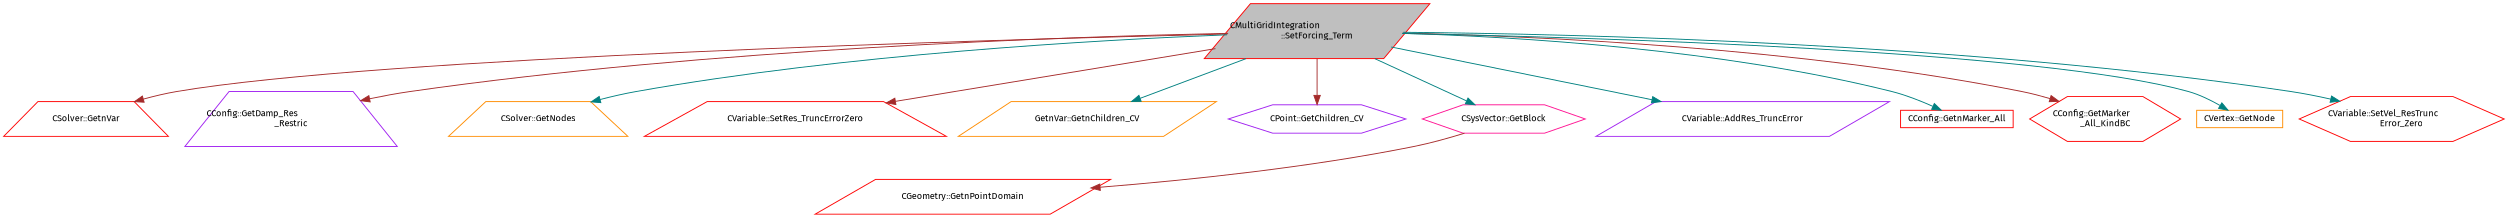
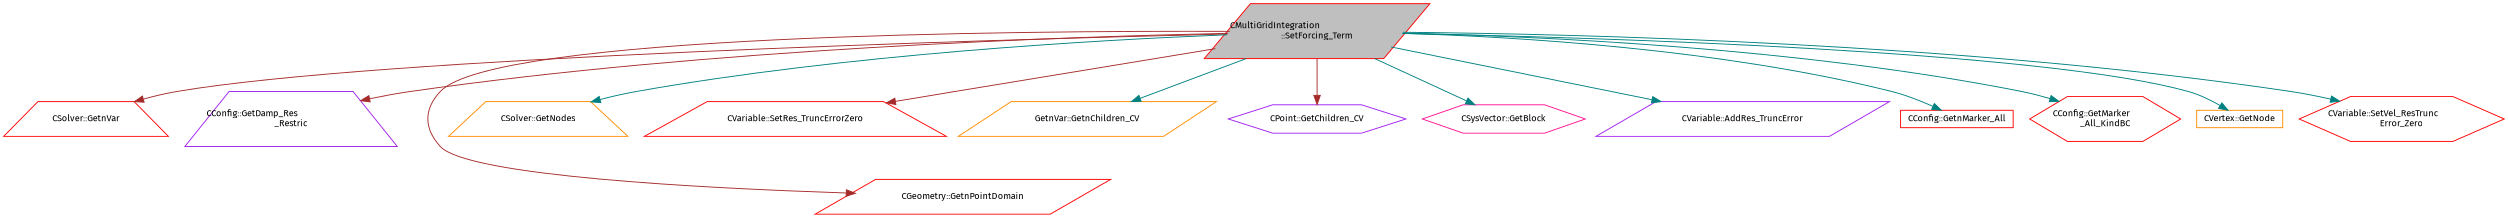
(1728, 51) -> (1728, 51)
(1283, 168) -> (659, 47)
